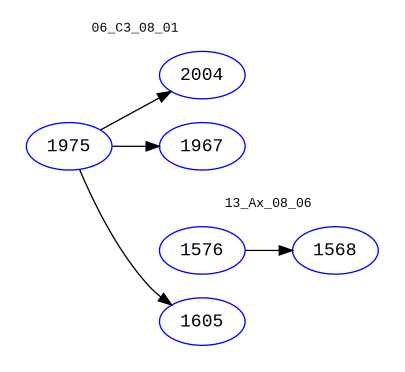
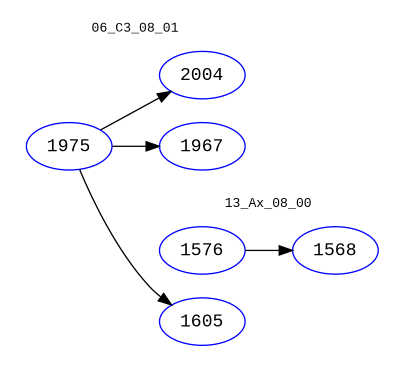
(269, 204) -> (269, 204)
